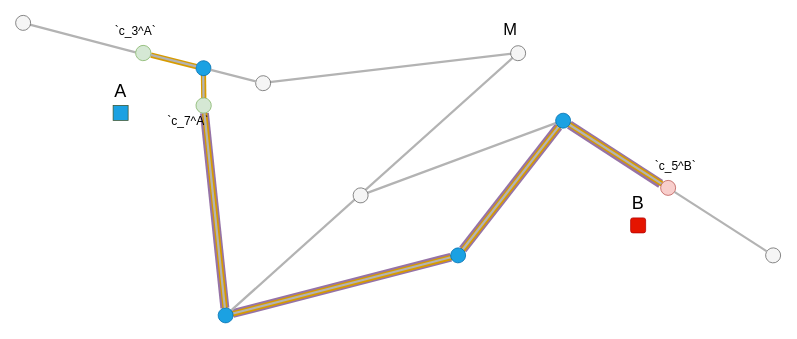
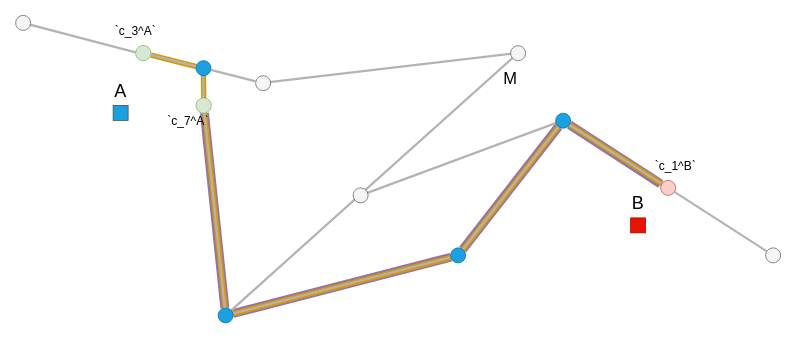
(510, 30) -> (510, 79)
(675, 165) -> (675, 165)
(638, 225) -> (638, 225)
